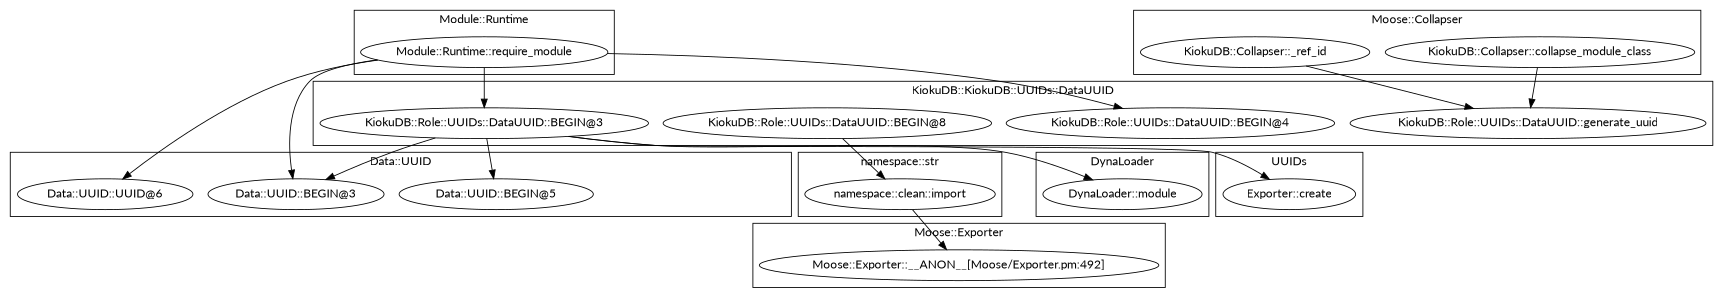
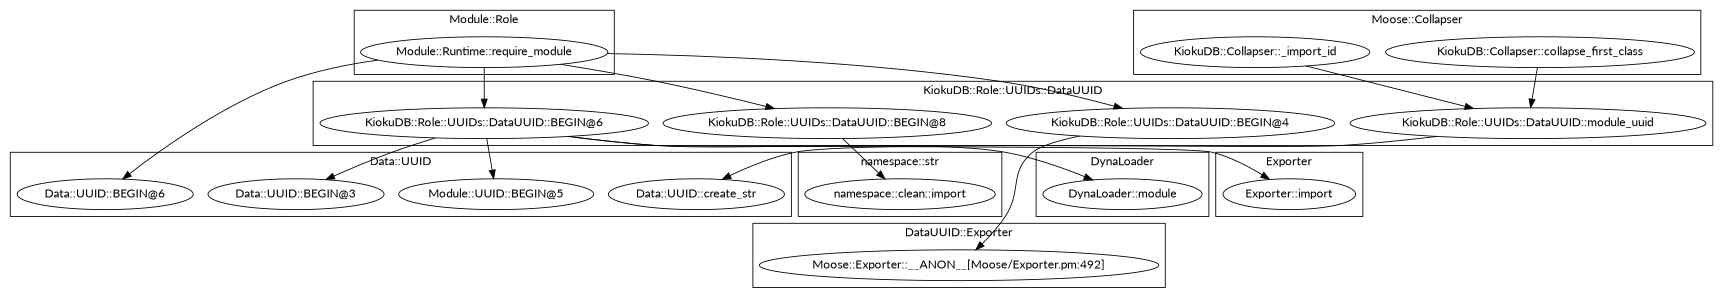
(484, 20) -> (484, 20)
(1255, 52) -> (1255, 52)
(1540, 52) -> (1540, 52)
(303, 90) -> (684, 87)
(1013, 91) -> (1013, 91)
(484, 123) -> (484, 123)
(1528, 123) -> (1528, 123)
(1289, 162) -> (1289, 162)
(105, 194) -> (105, 194)
(496, 194) -> (496, 194)
none -> (696, 194)
(1289, 194) -> (1289, 194)
(929, 229) -> (1018, 176)
(959, 233) -> (959, 233)
